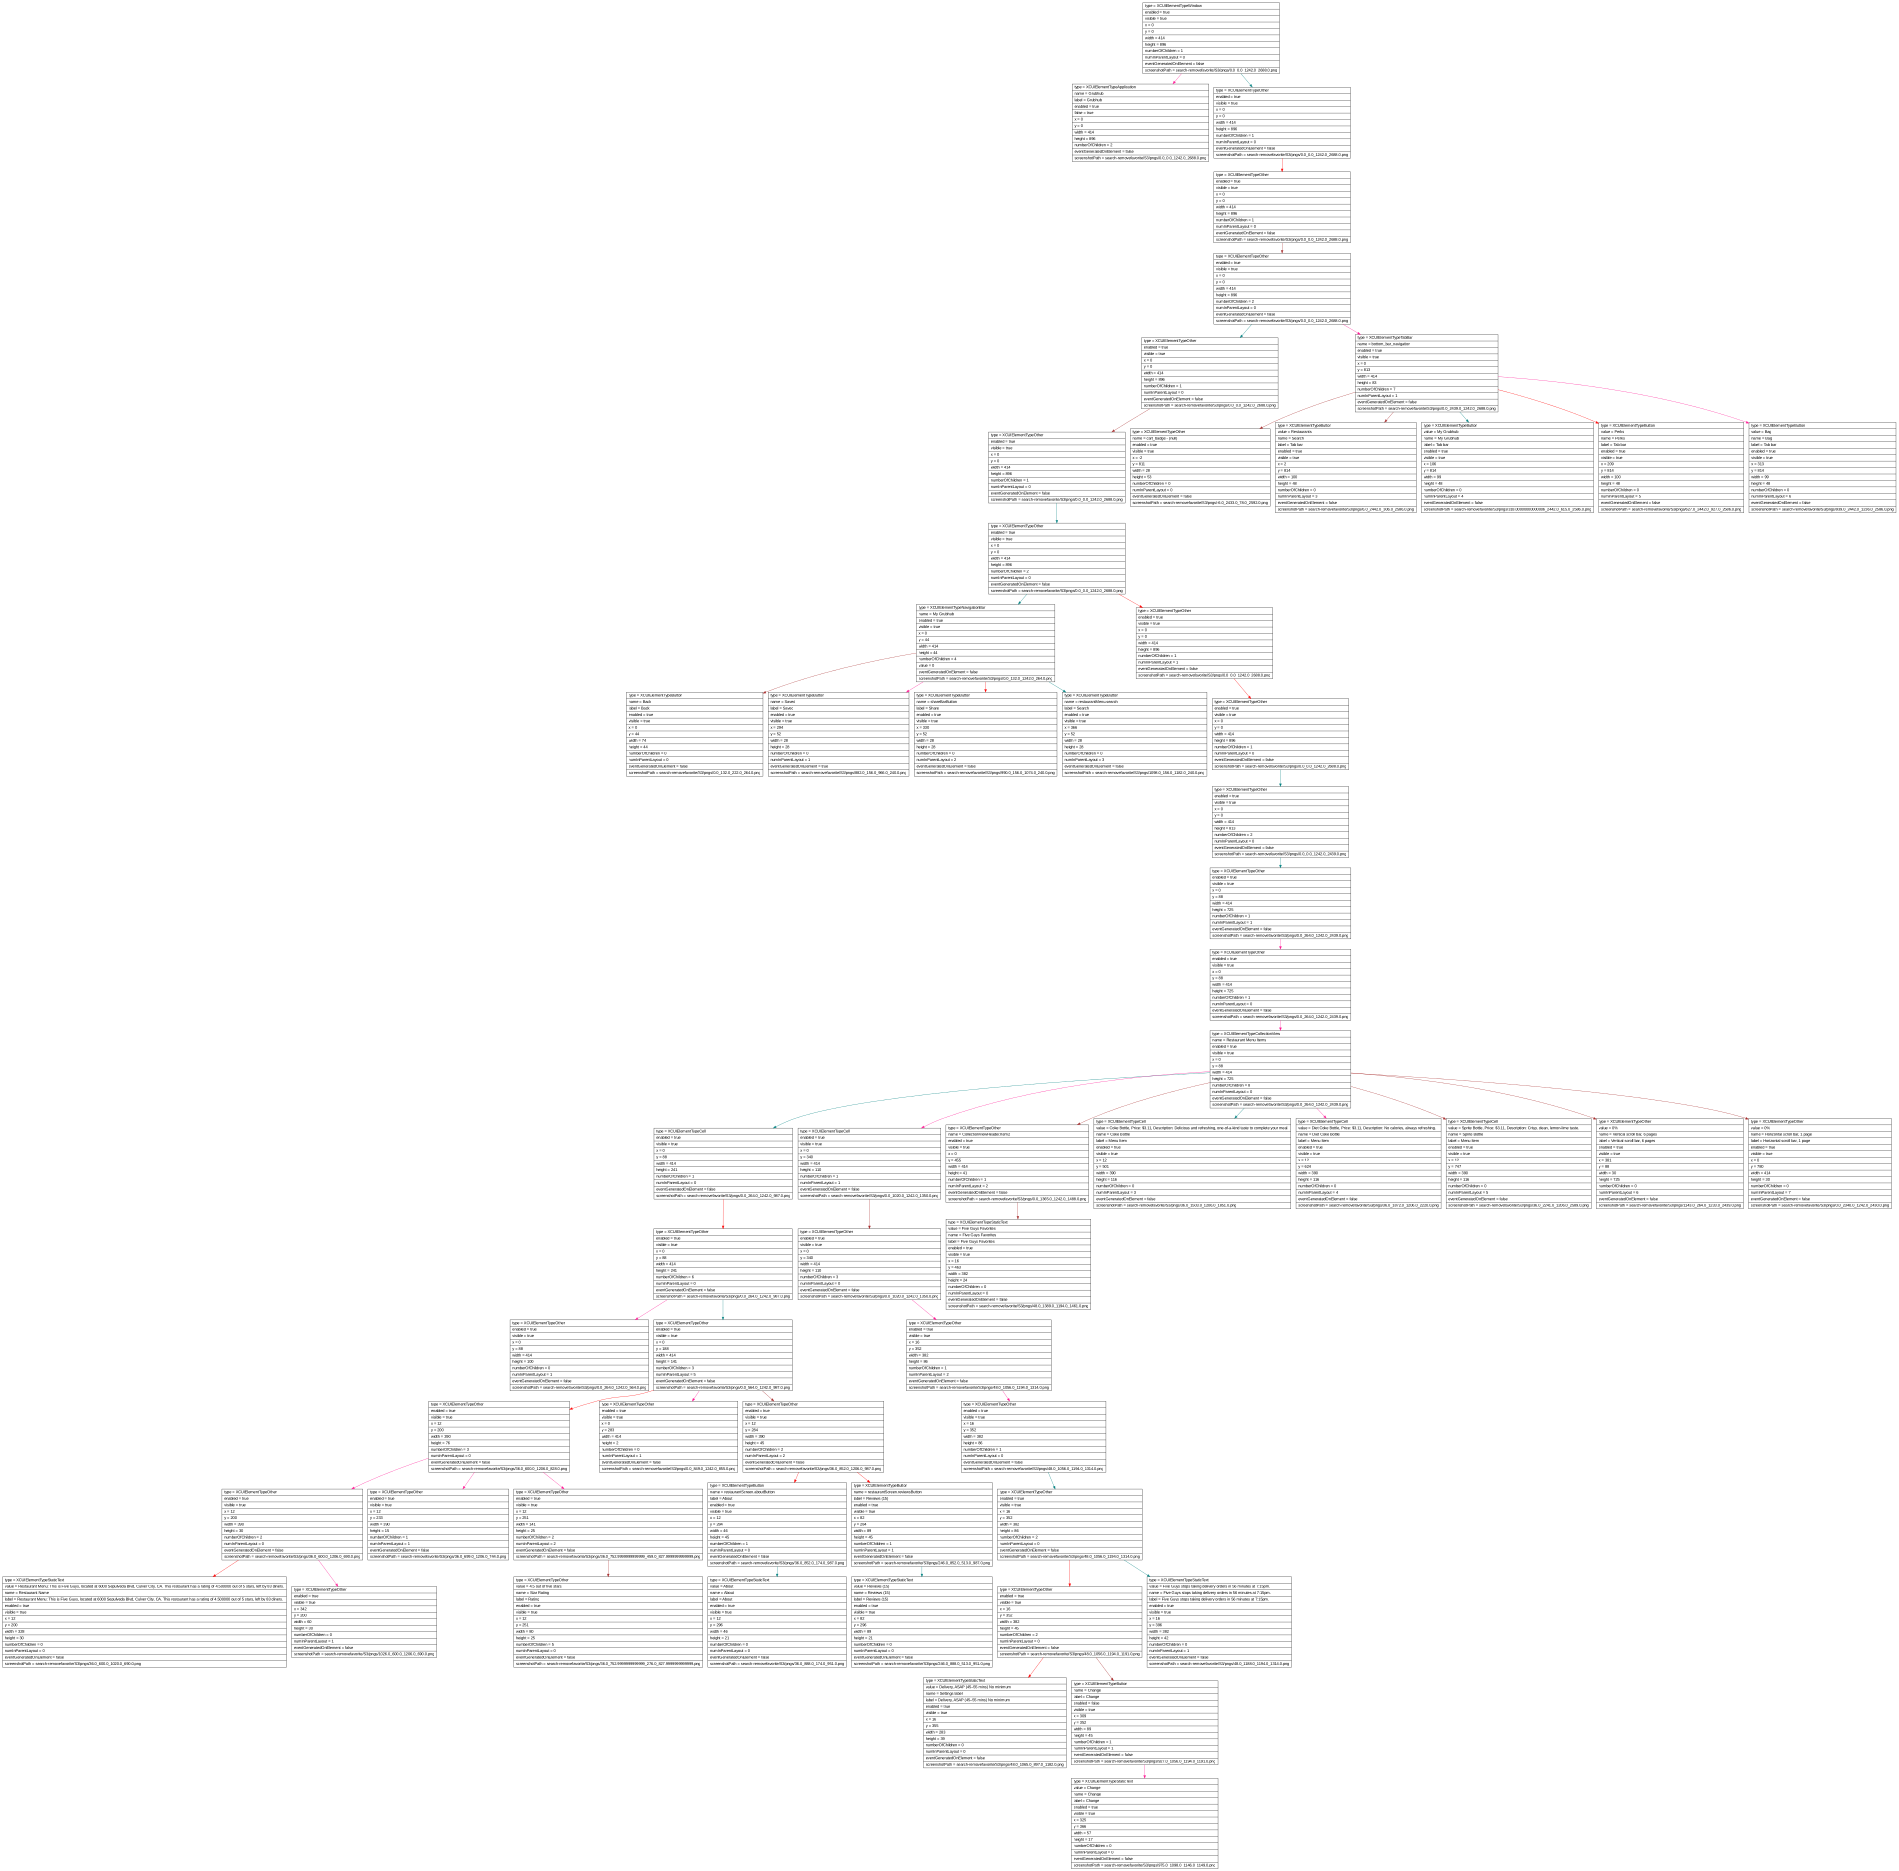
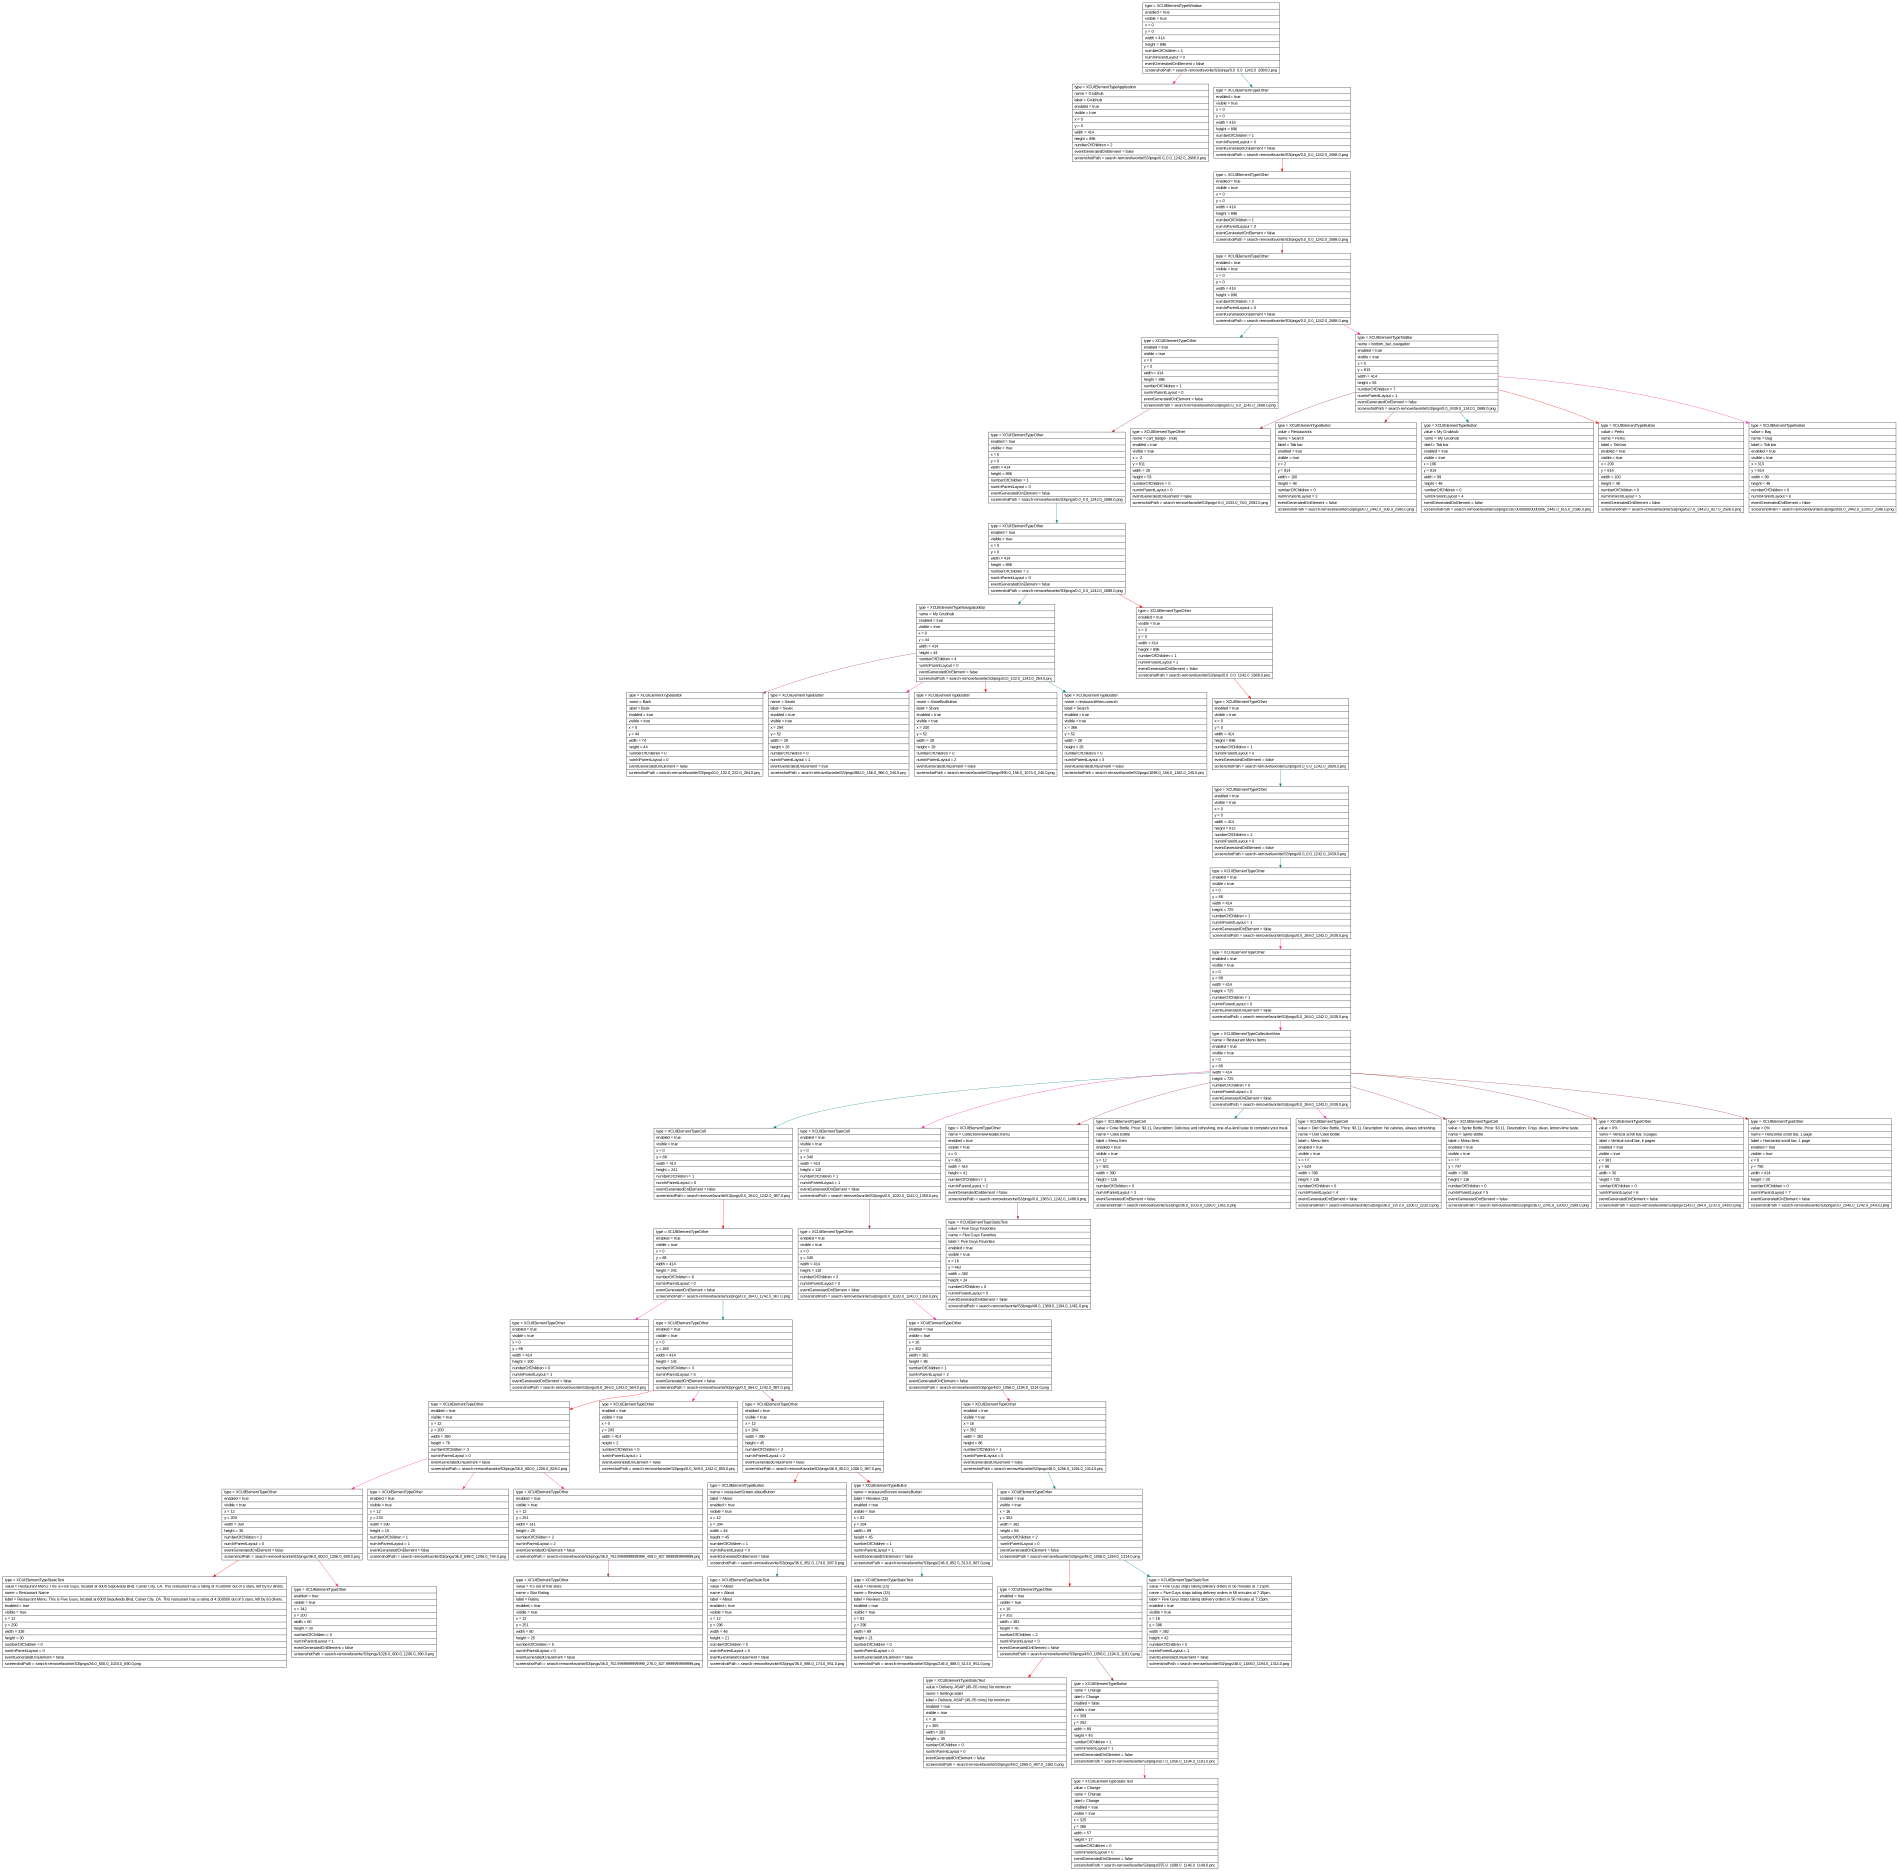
(1084, 113) -> (1085, 113)
(926, 666) -> (938, 666)
